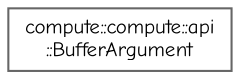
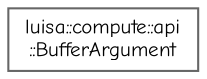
(120, 40) -> (103, 40)
